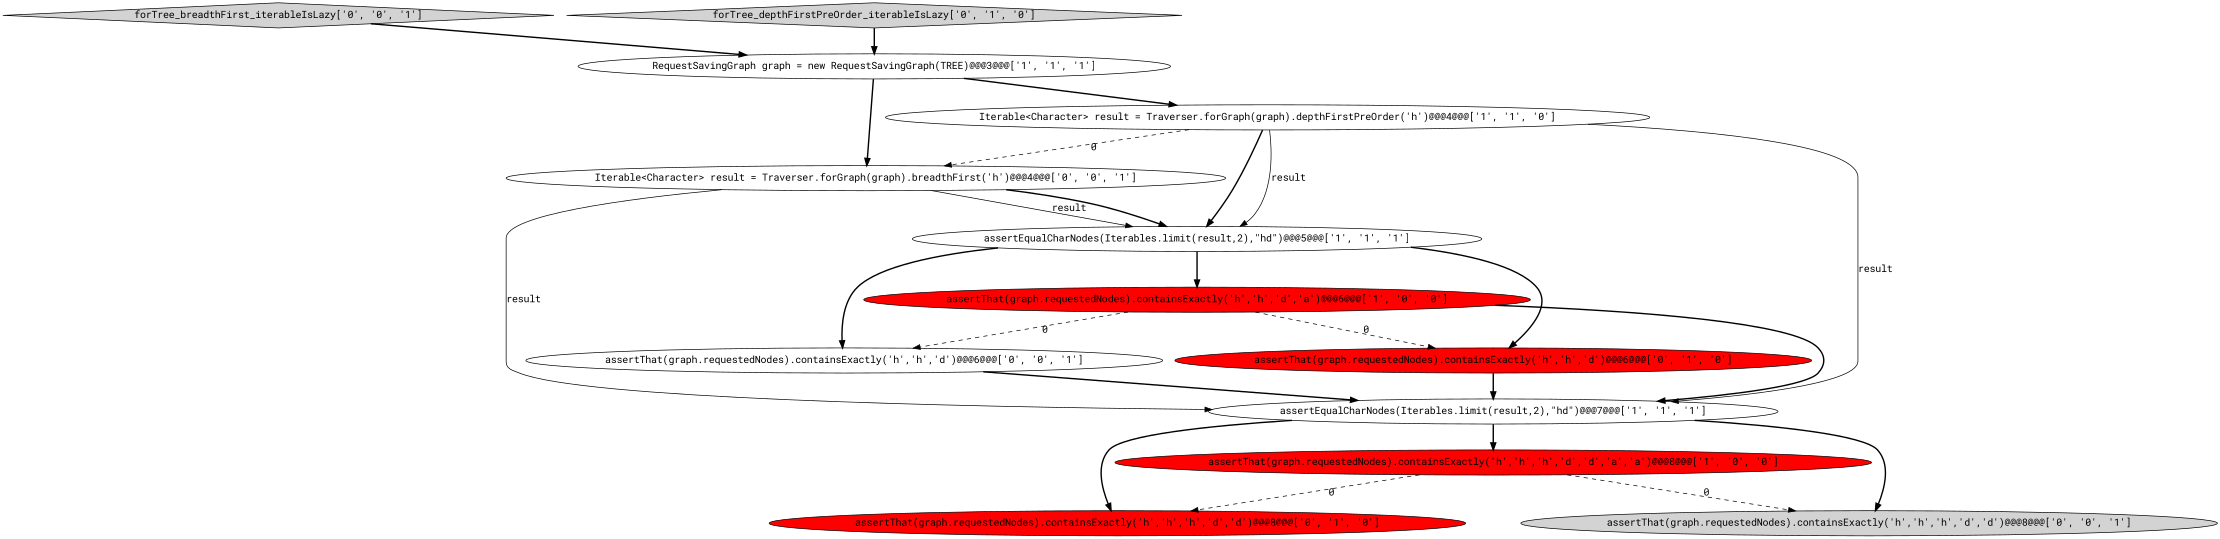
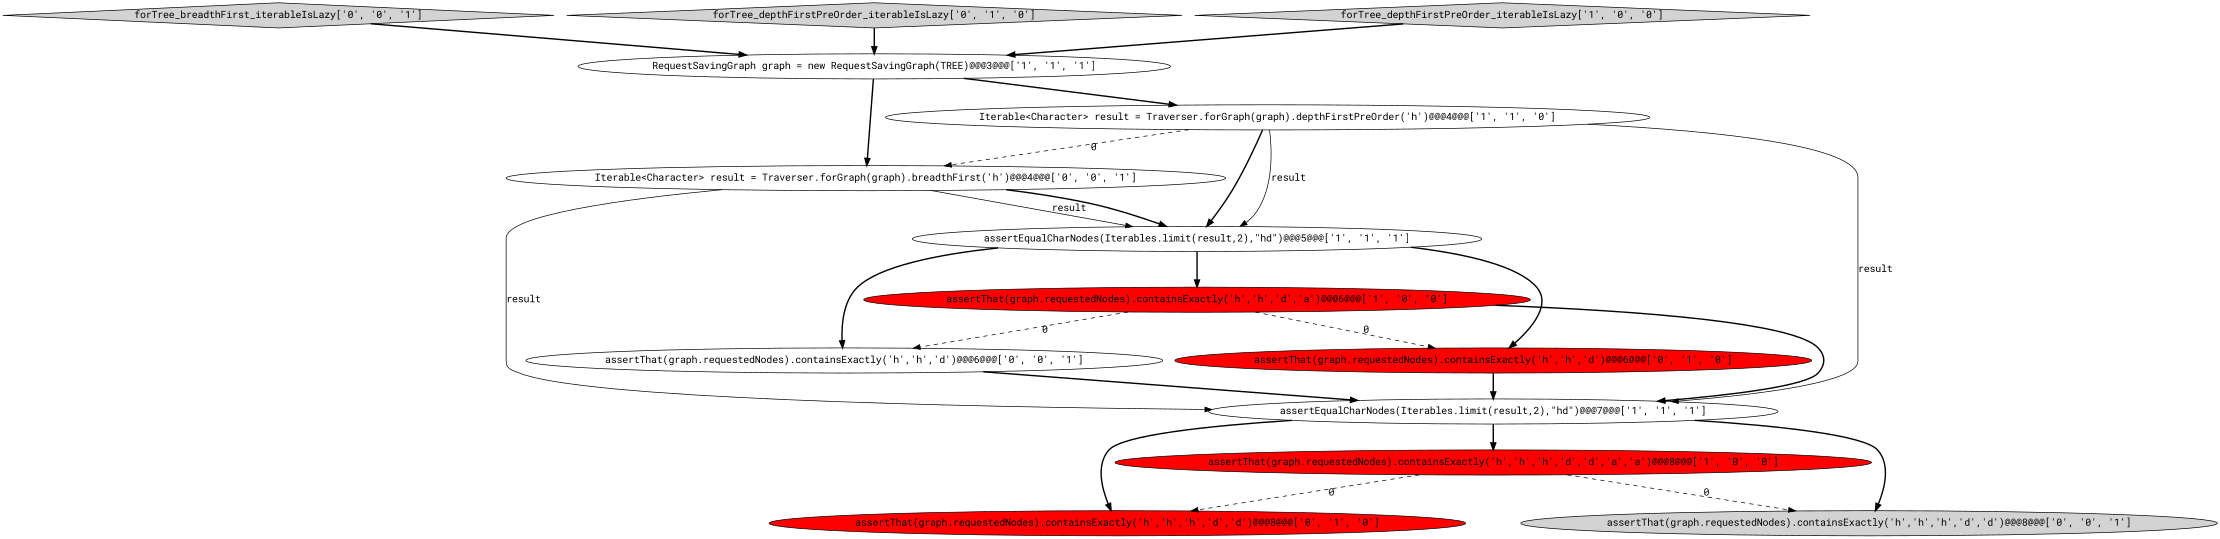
none -> (1502, 15)
